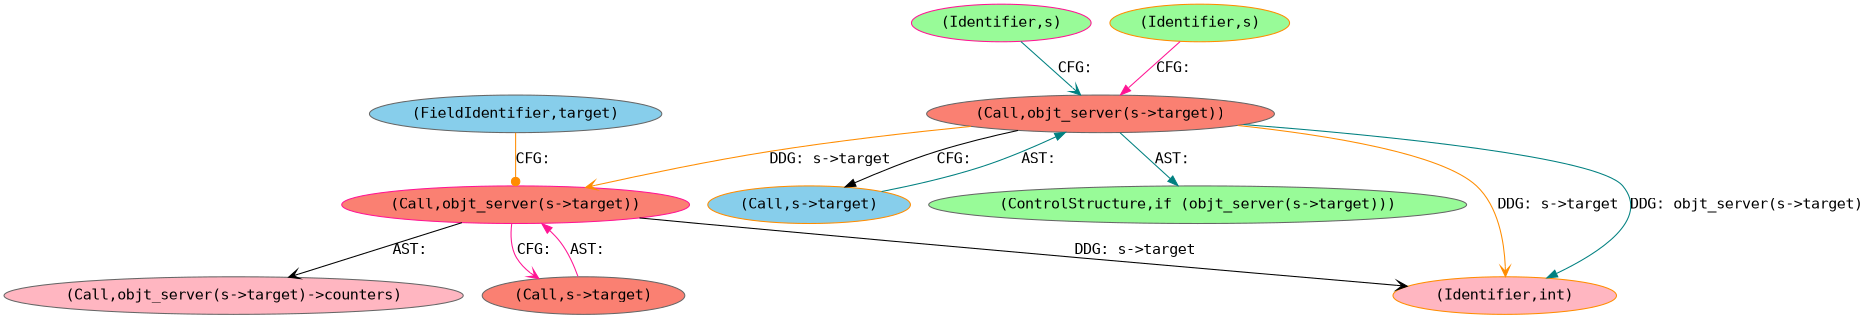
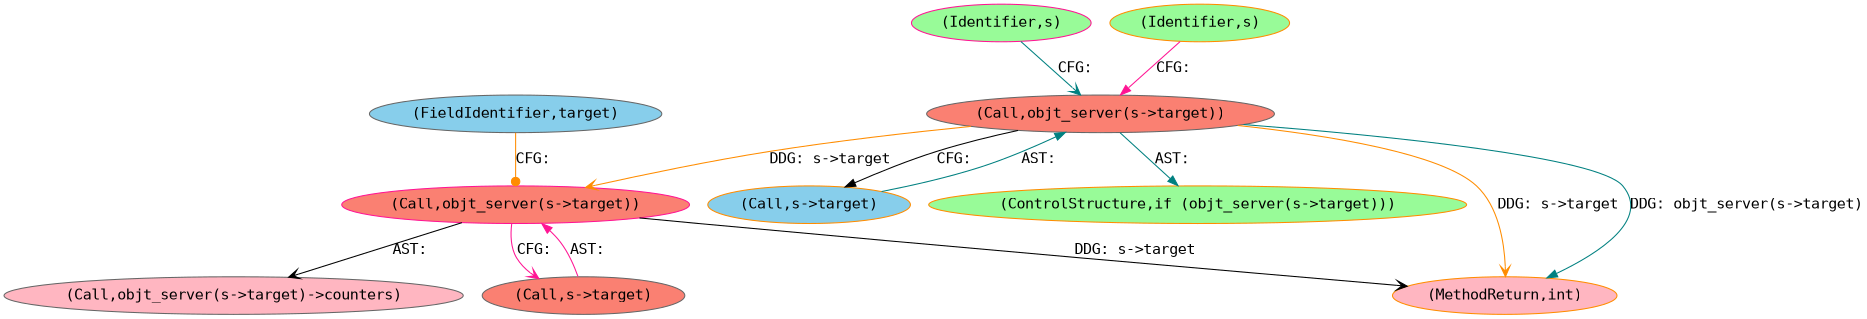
(1198, 205) -> (1198, 205)
(1505, 296) -> (1505, 296)
